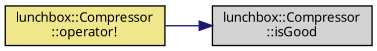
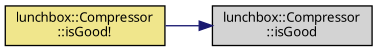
(85, 26) -> (85, 26)
